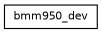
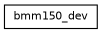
(51, 17) -> (51, 17)
